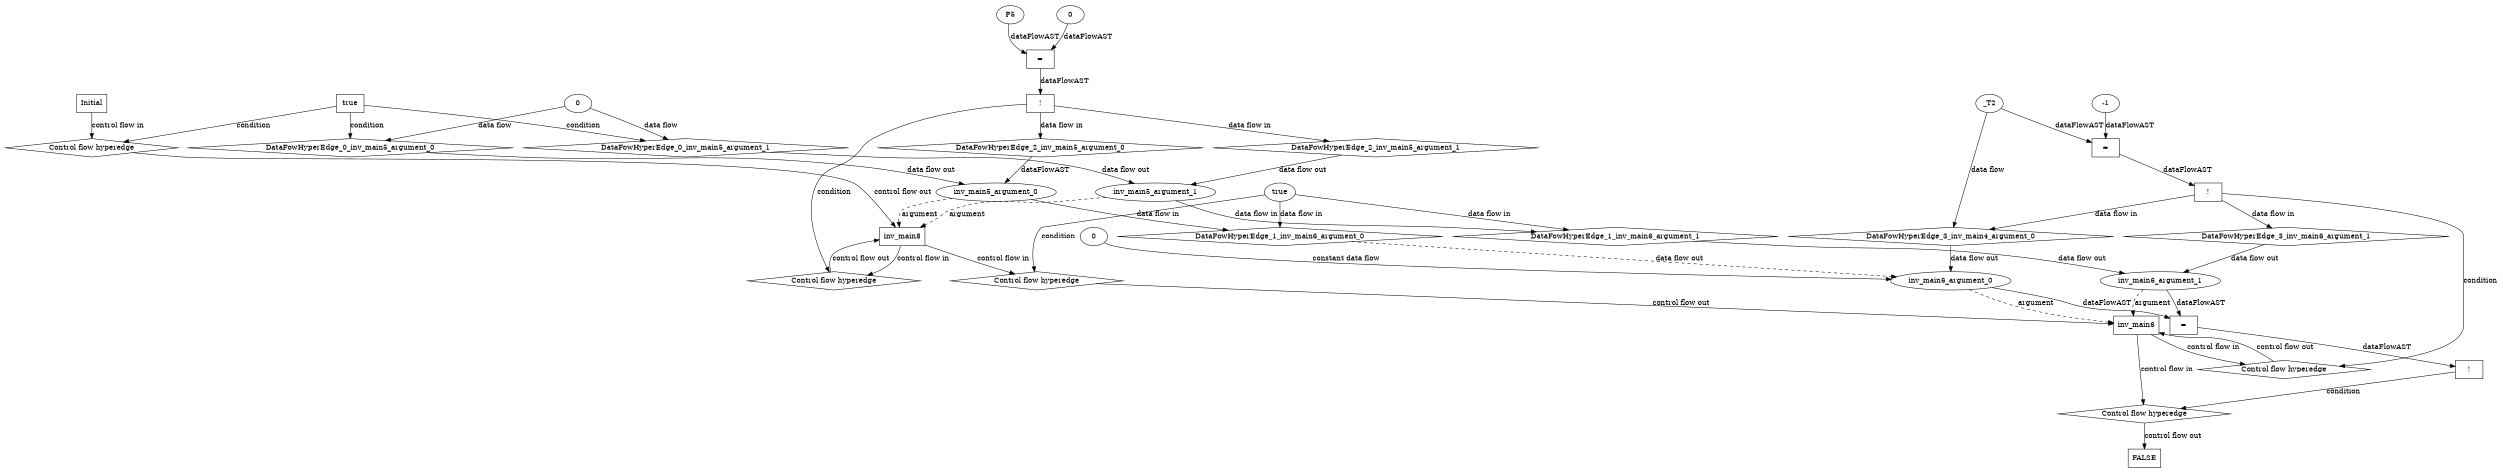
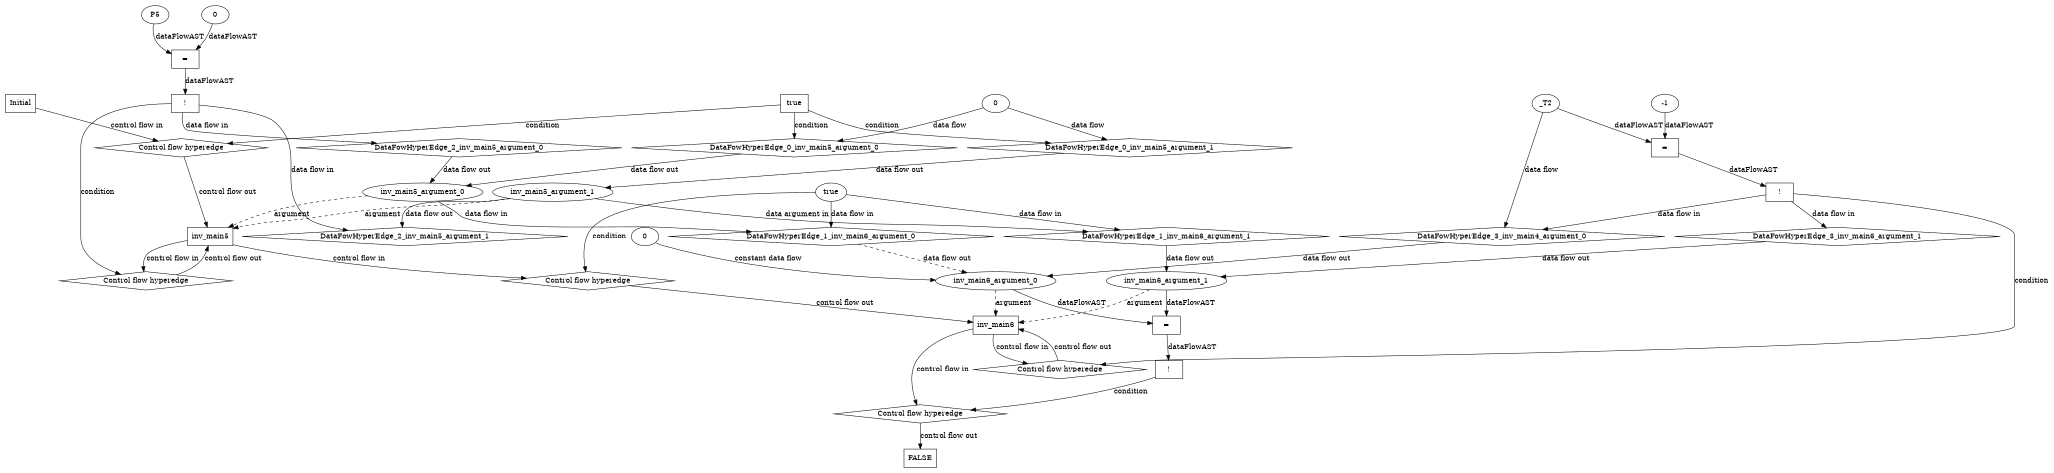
(1269, 169) -> (433, 202)
(1045, 170) -> (467, 170)
(1257, 214) -> (797, 214)
(902, 237) -> (210, 237)
